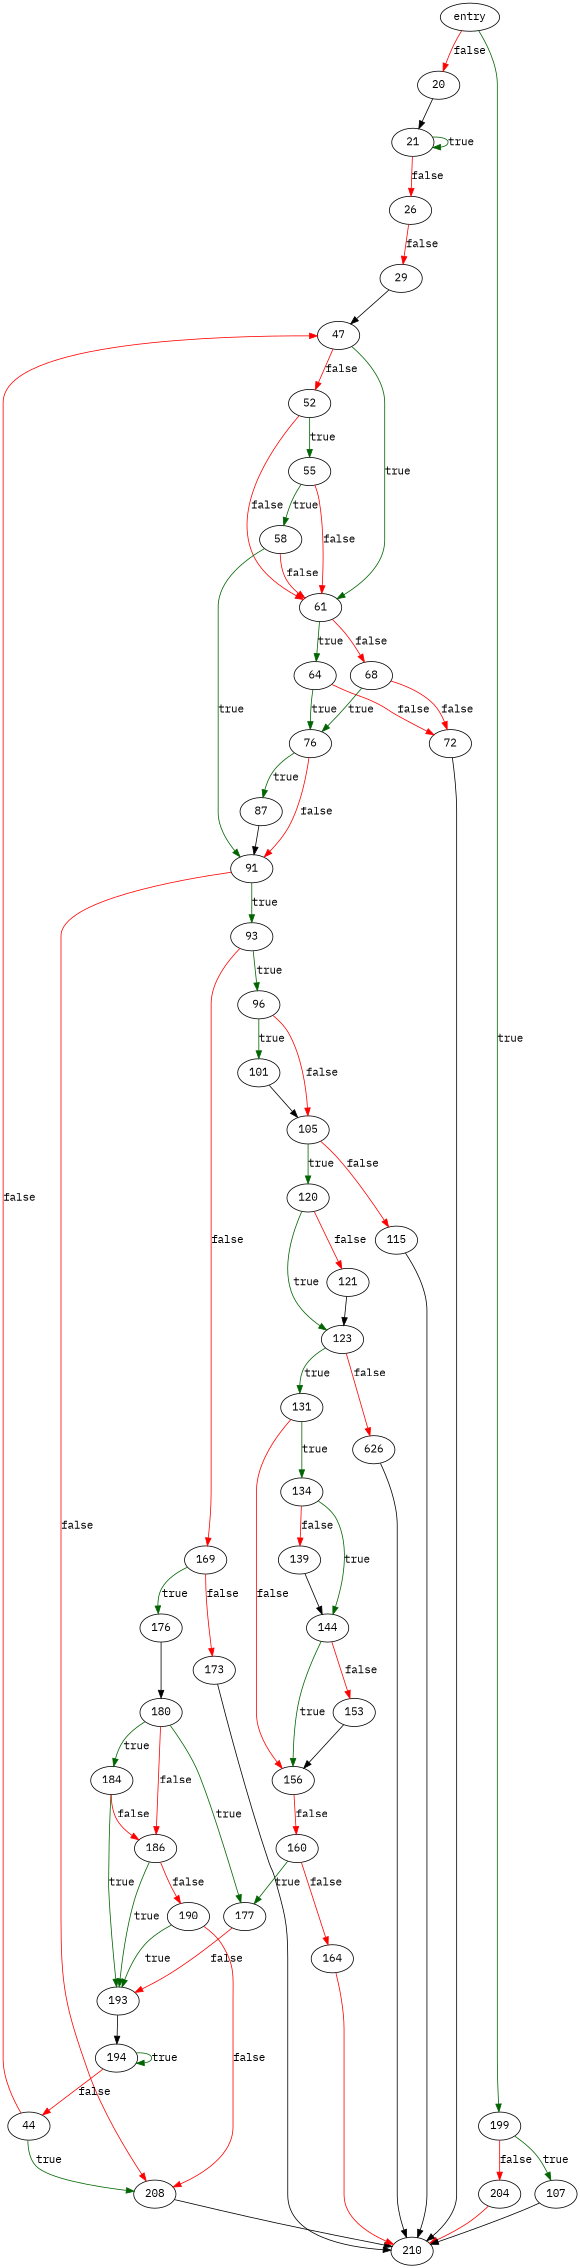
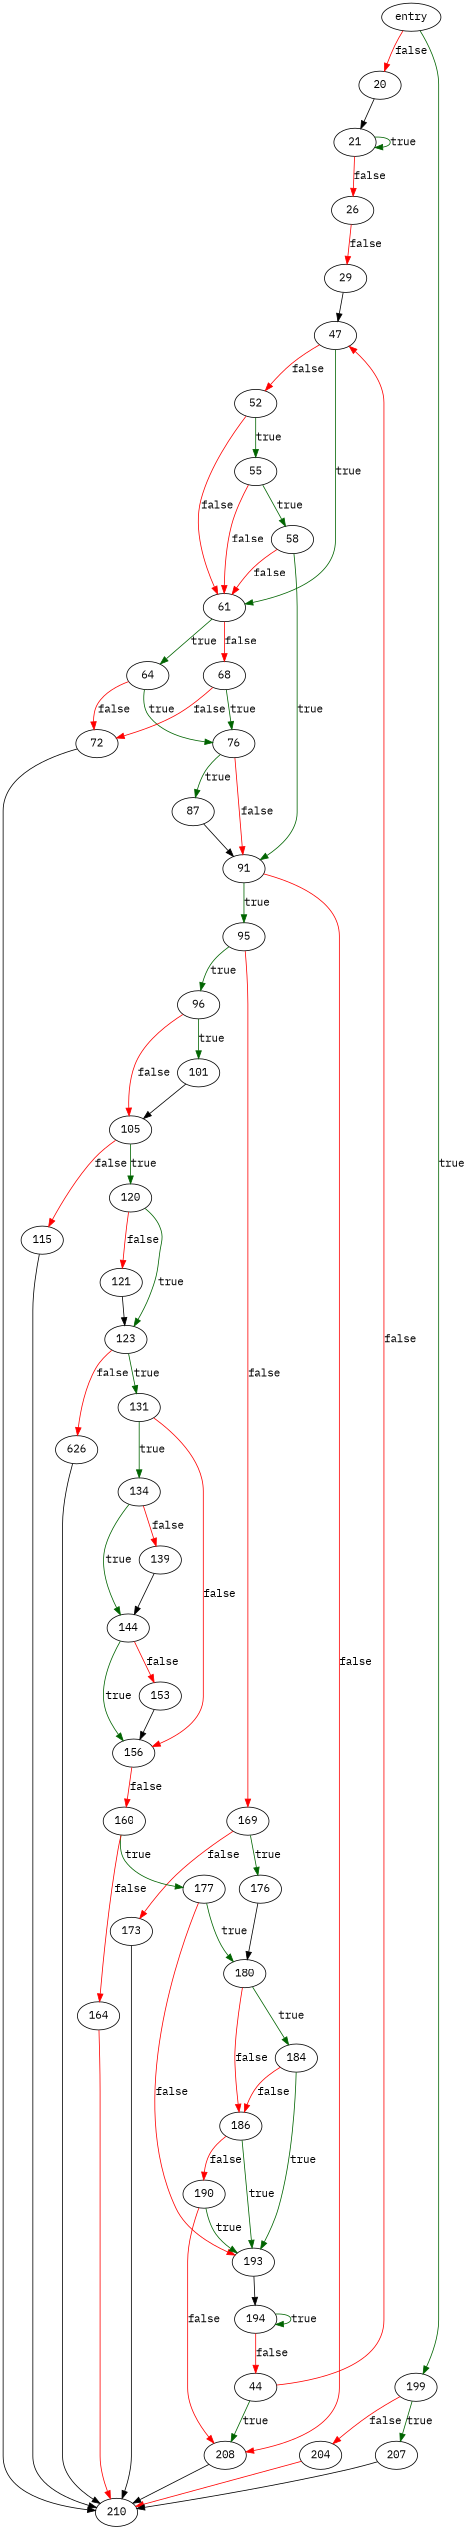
(252, 937) -> (244, 937)
(211, 1807) -> (215, 1931)
(556, 2194) -> (396, 2455)
